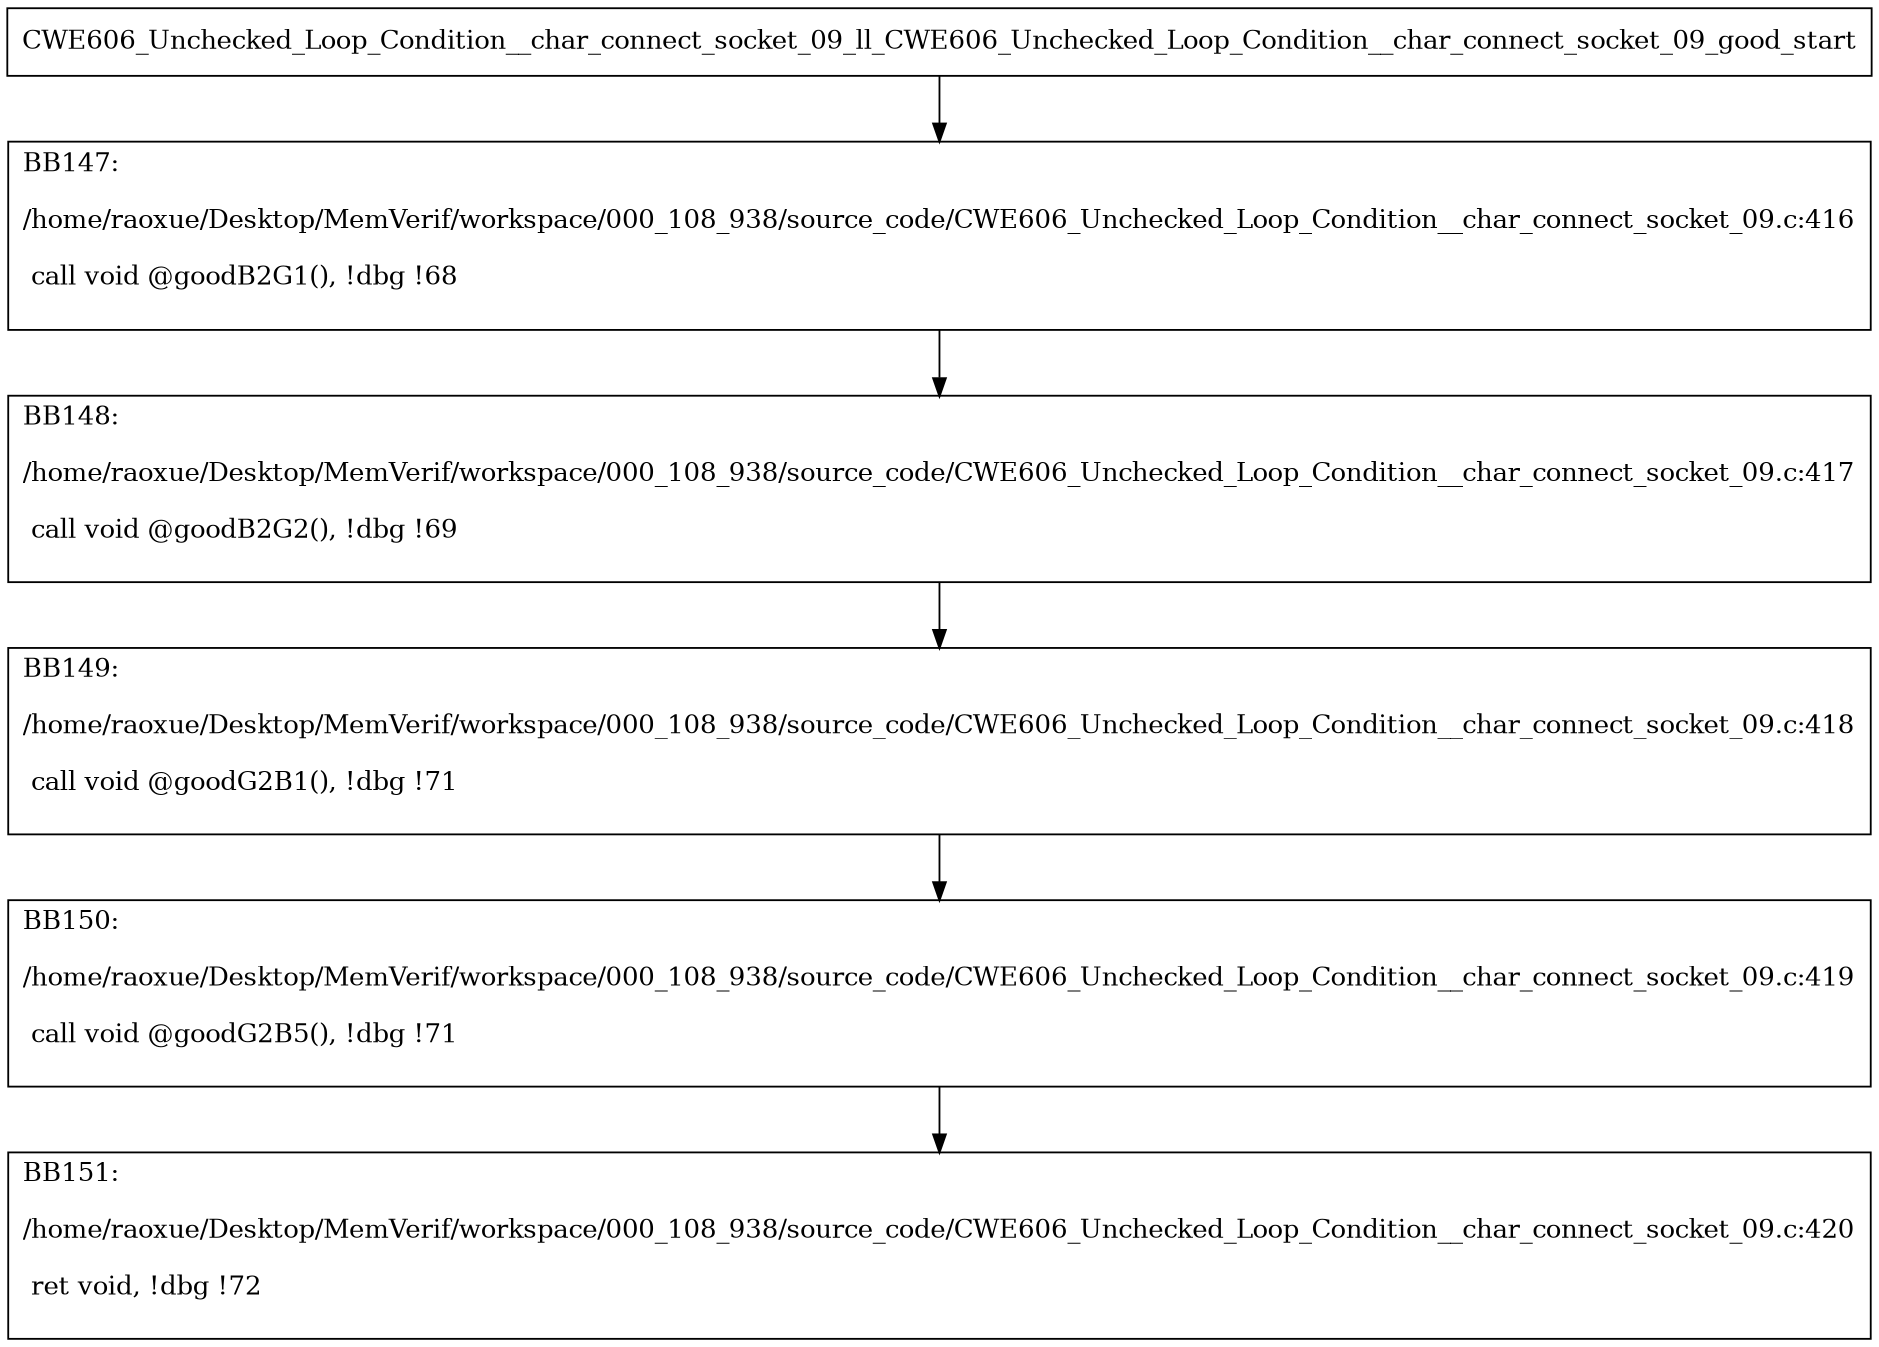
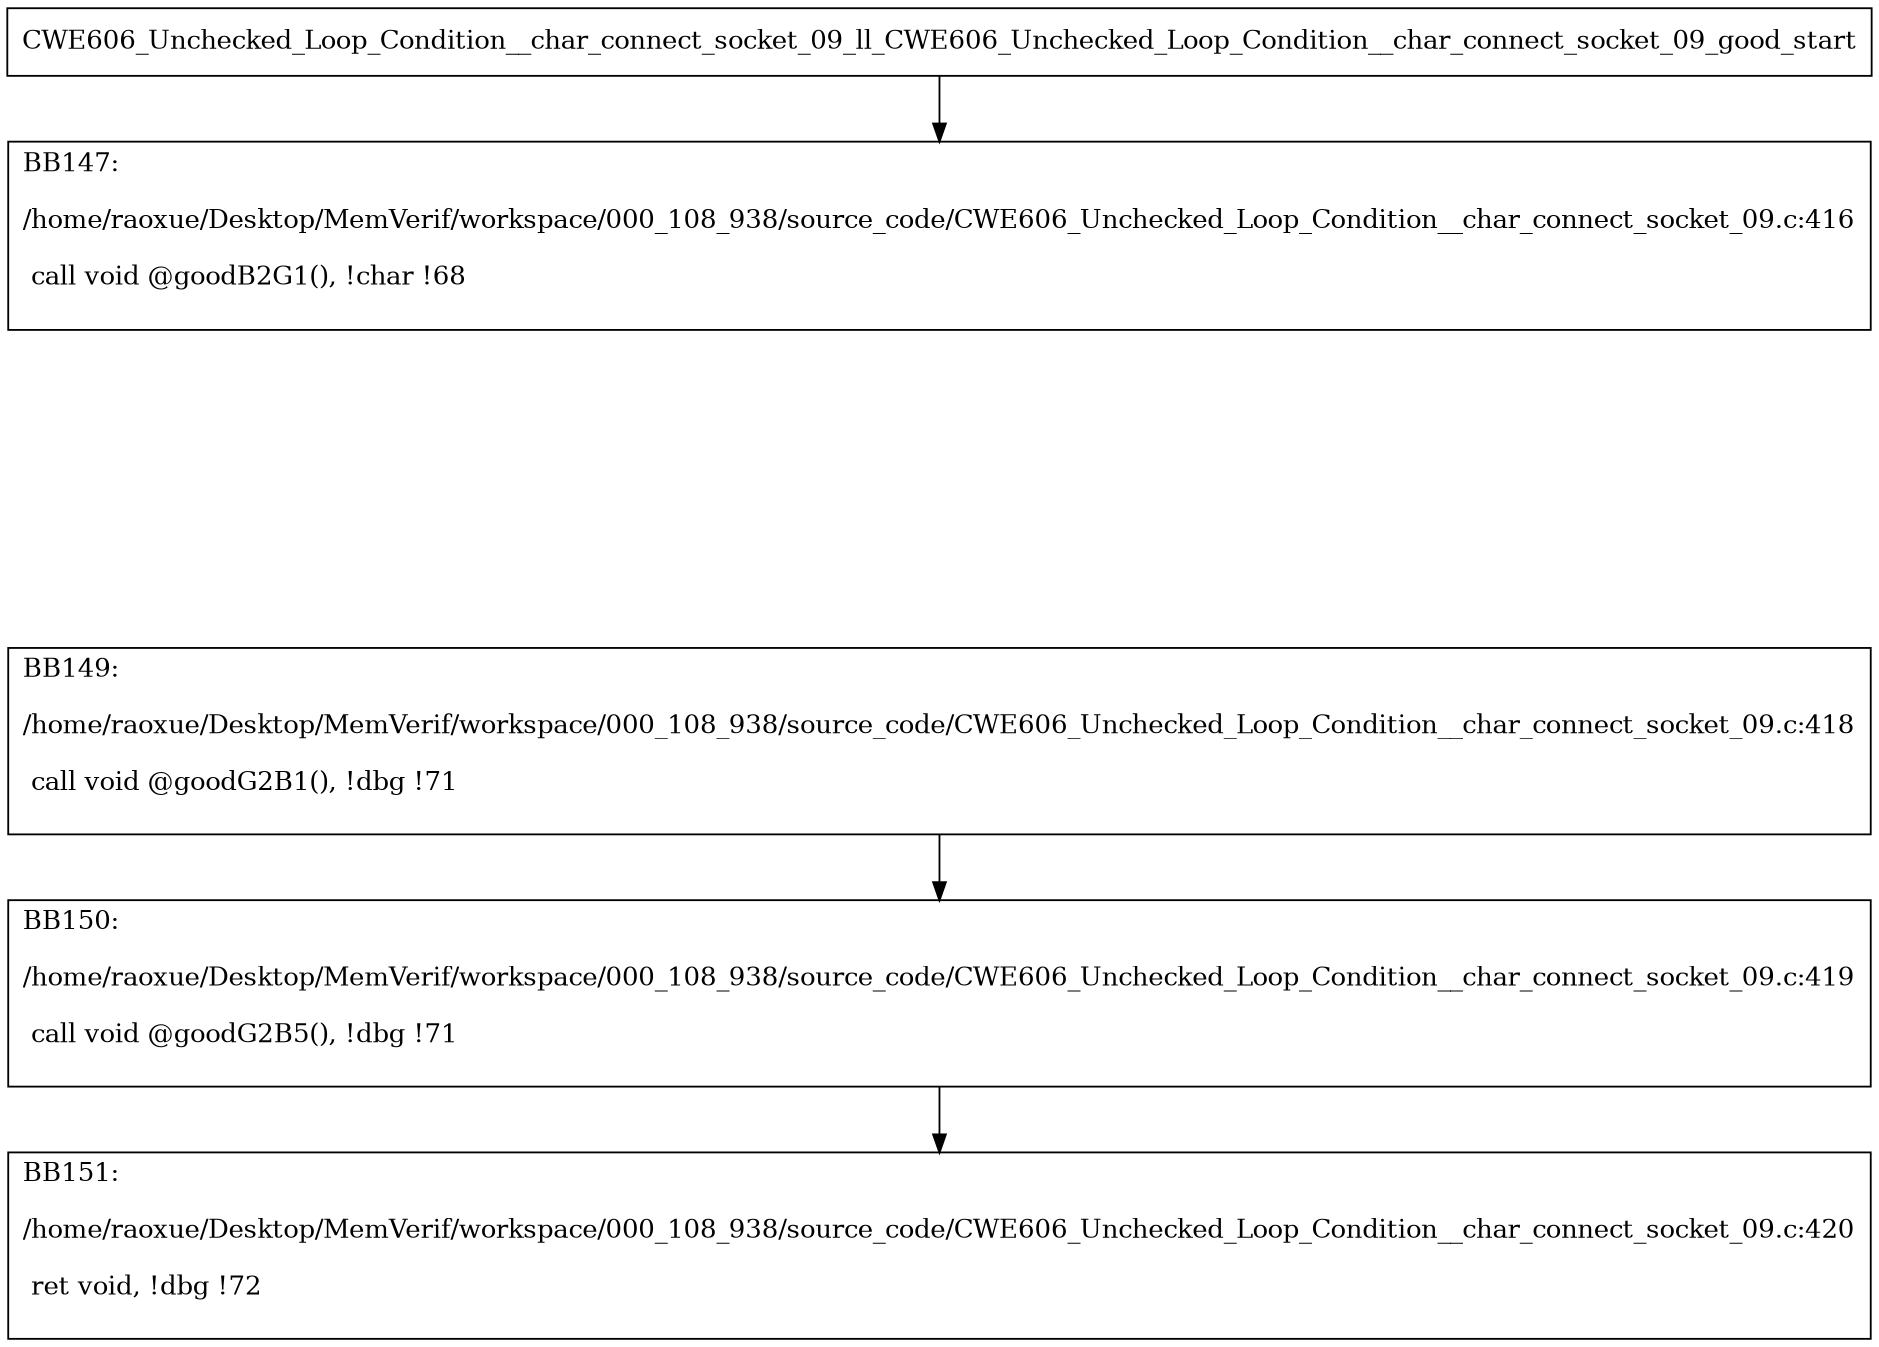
(240, 277) -> (245, 277)
(939, 489) -> none
